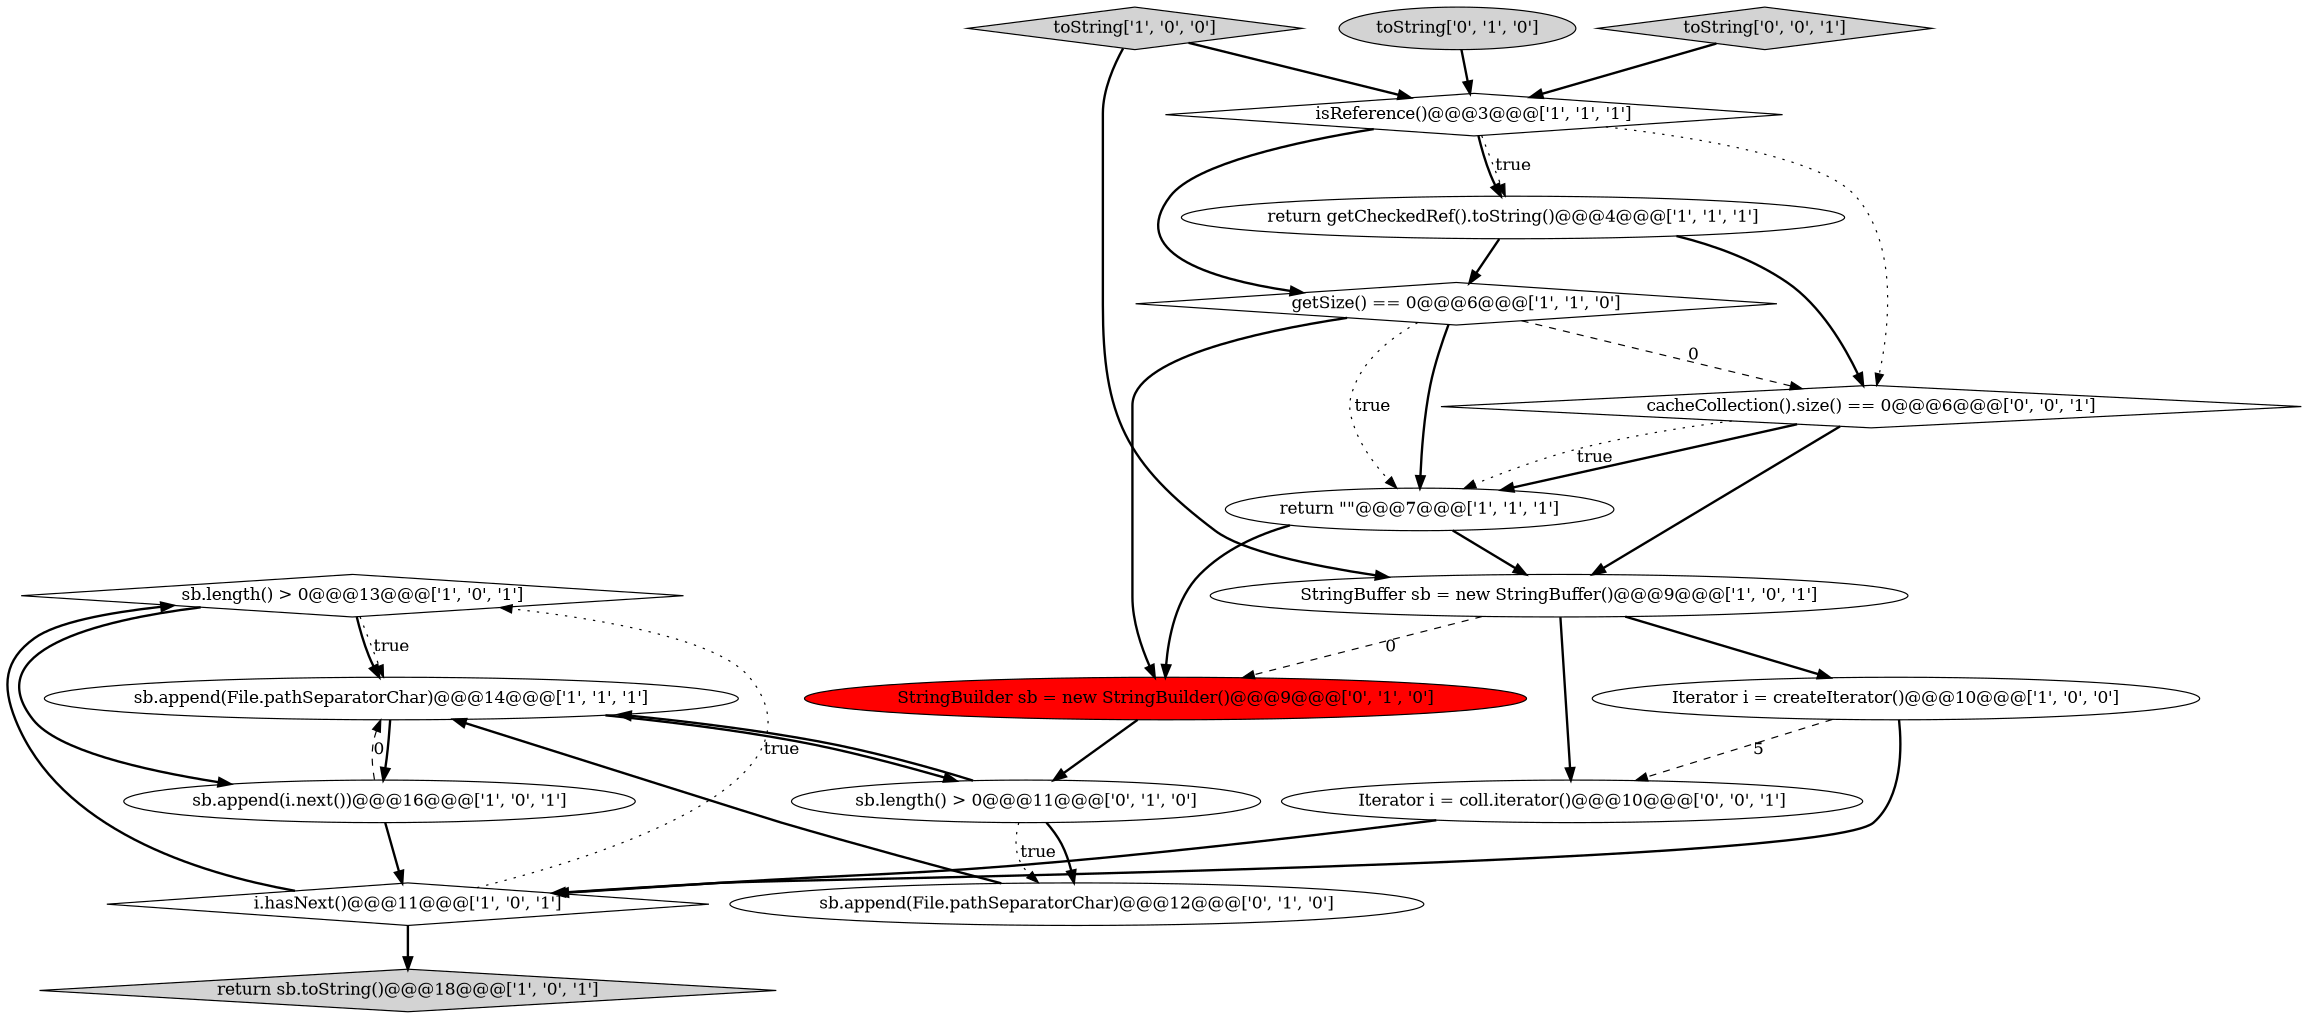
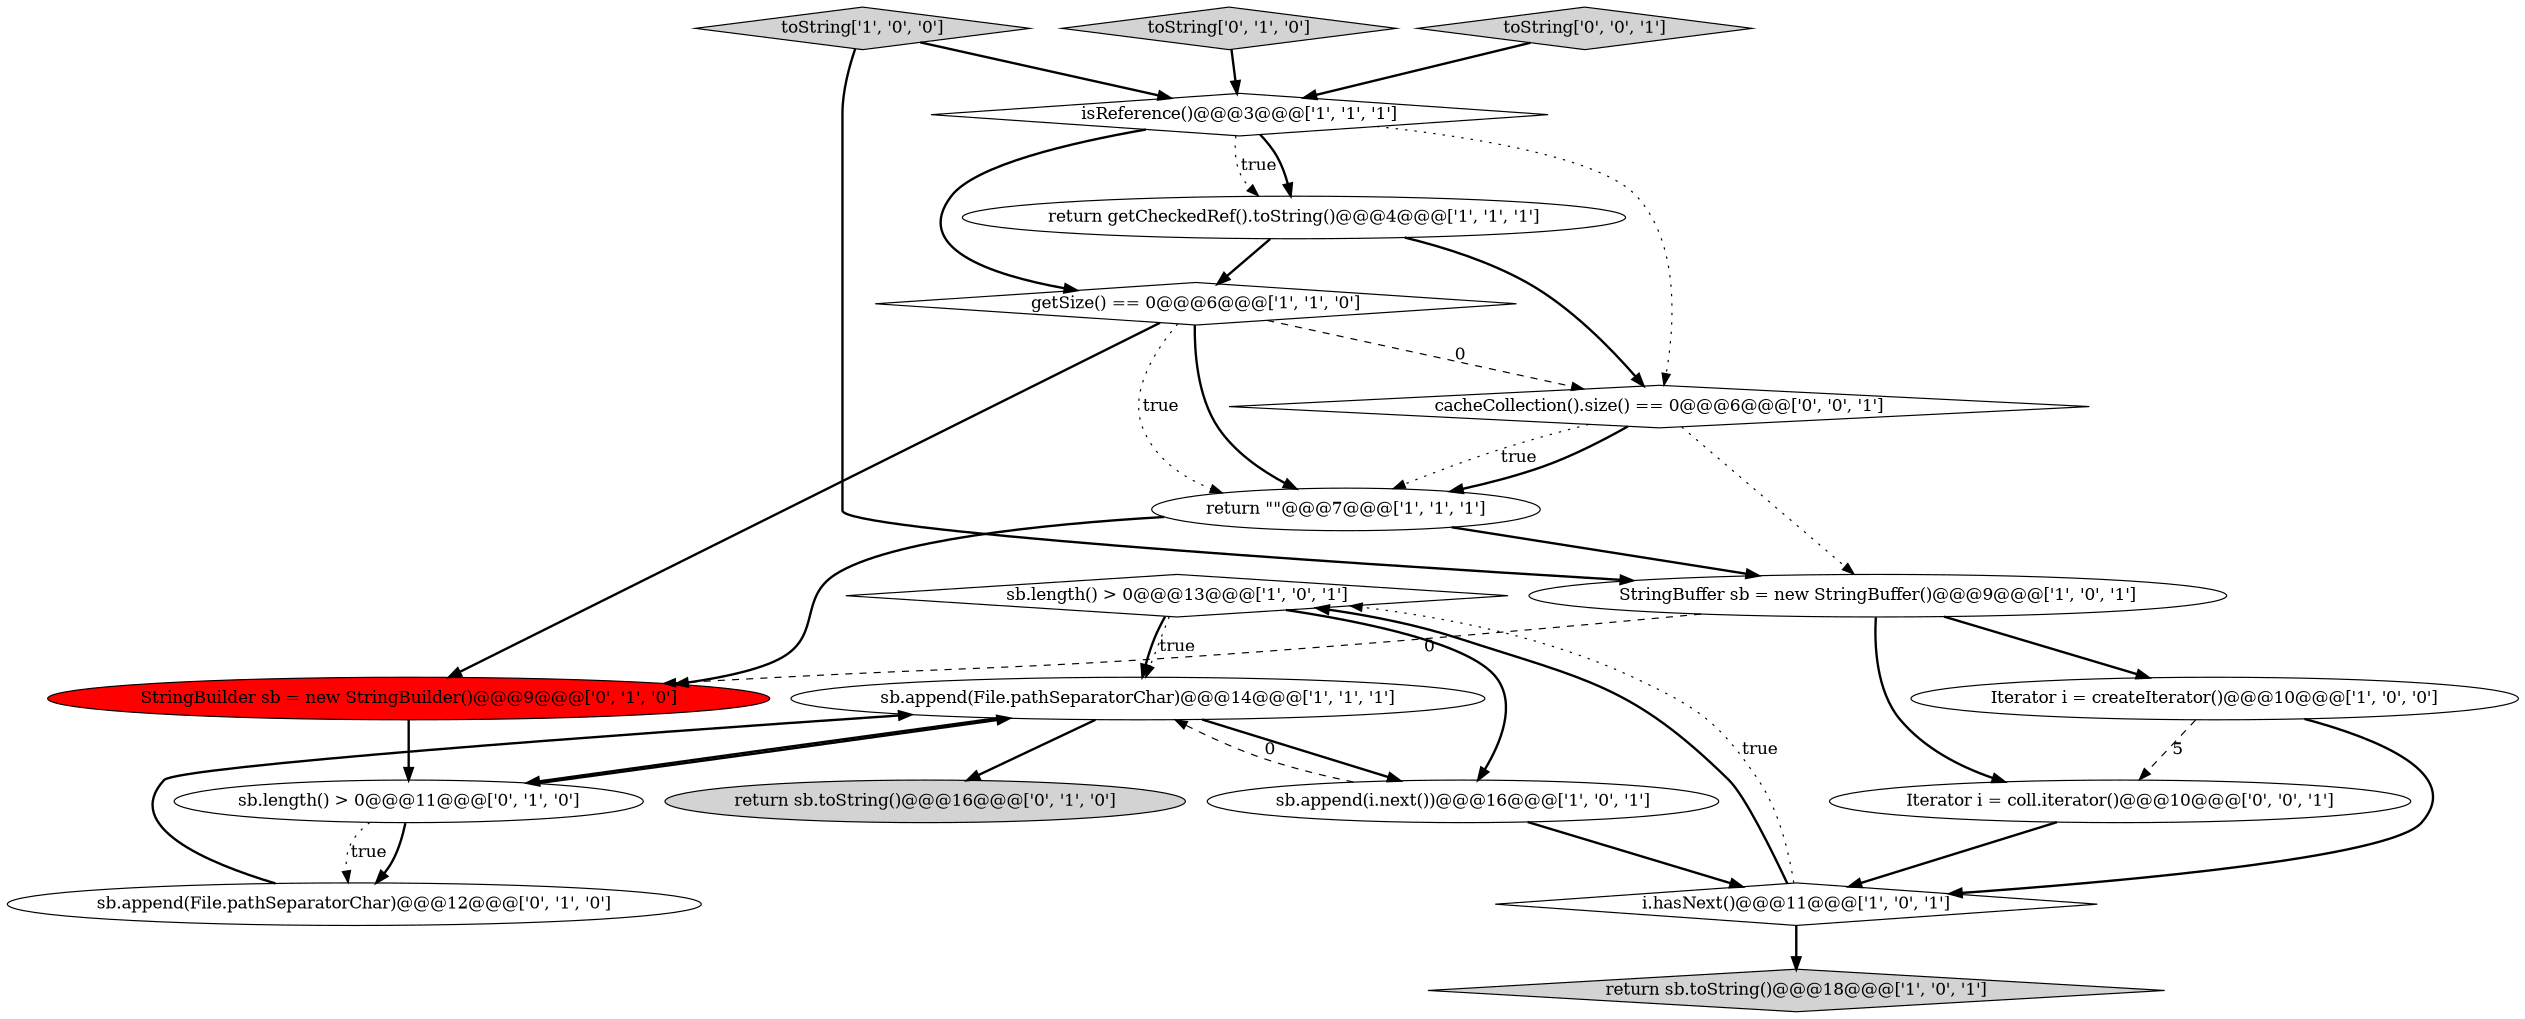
(1457, 28) -> (1229, 28)
(1722, 497) -> (1763, 497)
none -> (925, 801)
